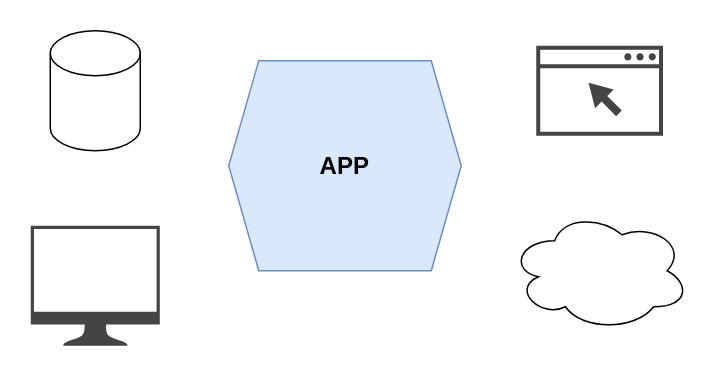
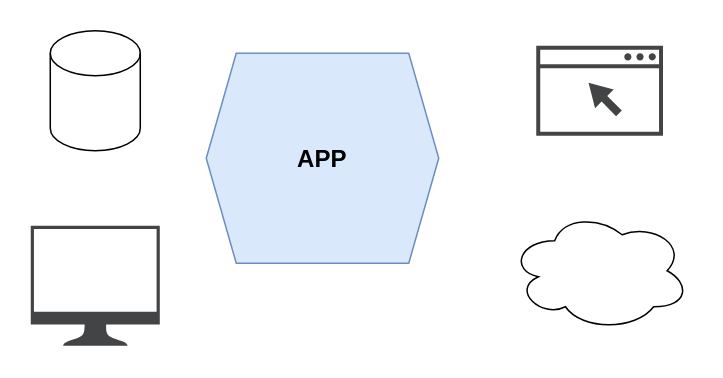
(345, 166) -> (323, 158)
